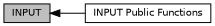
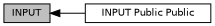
(148, 13) -> (148, 13)
